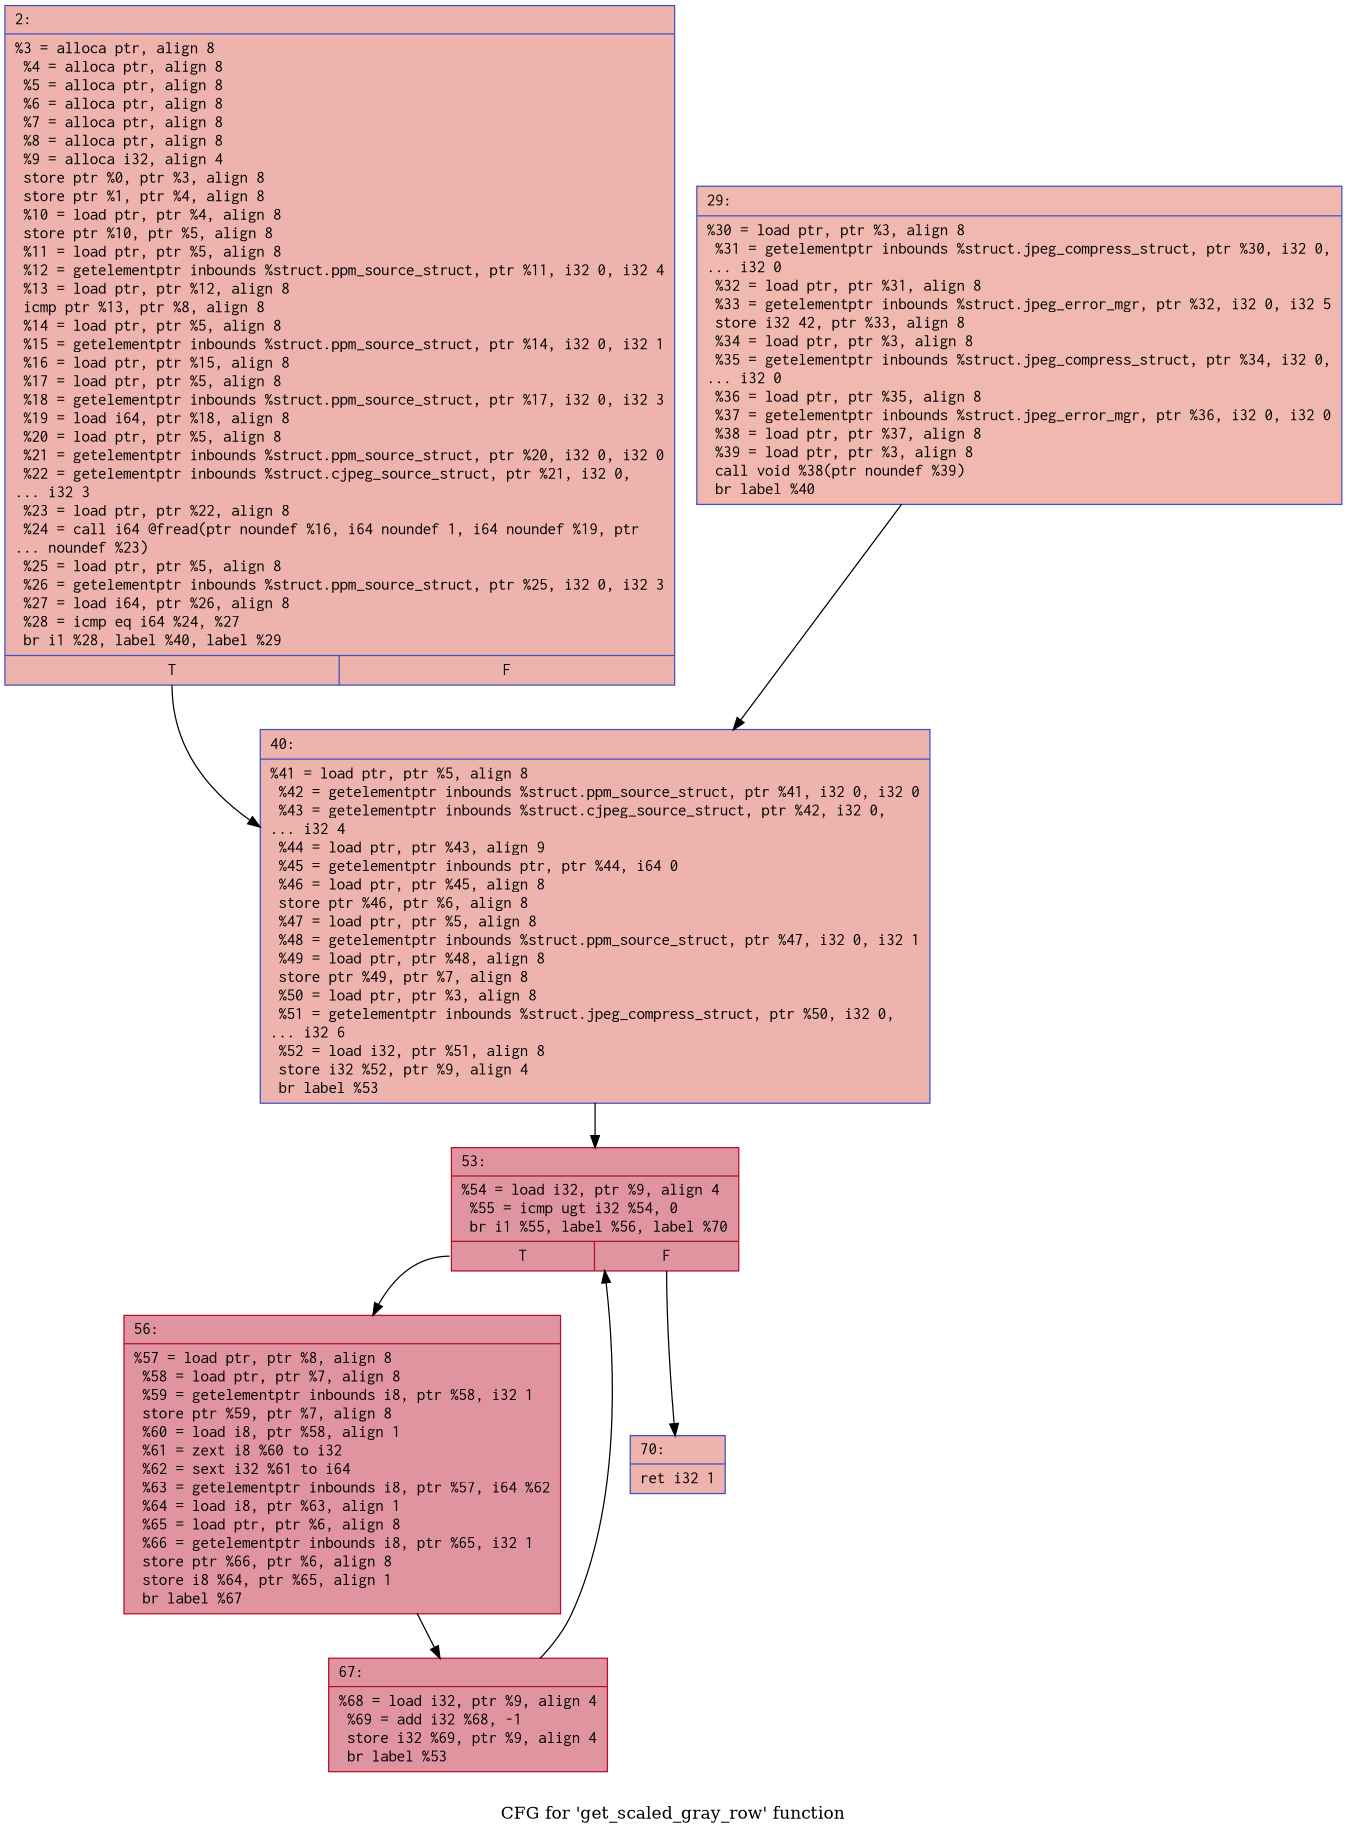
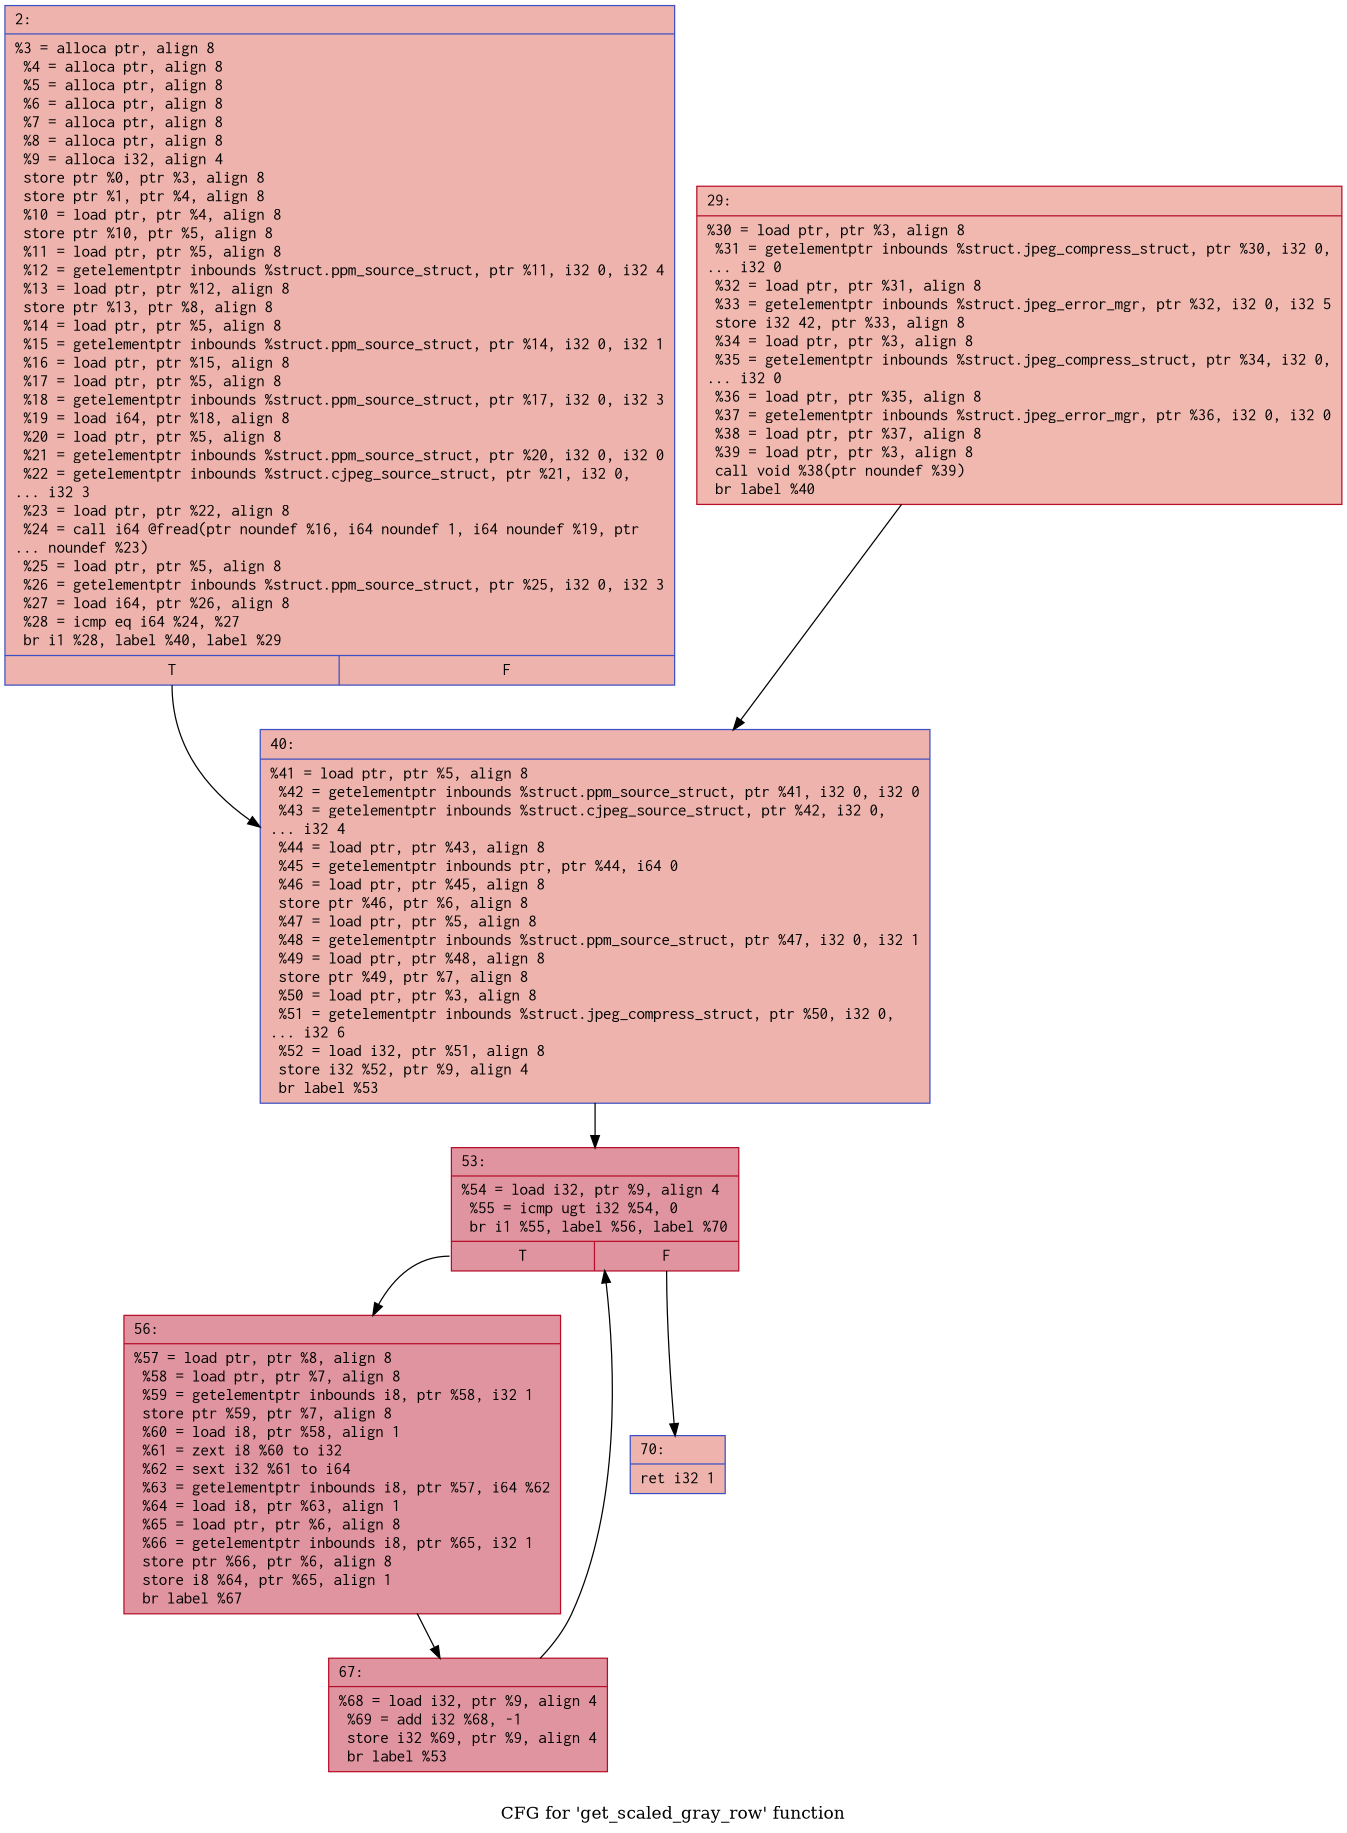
(140, 307) -> (144, 307)
(1019, 345) -> (1019, 345)
(408, 847) -> (408, 847)
